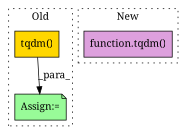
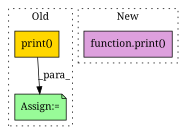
(37, 44) -> (37, 44)
(128, 44) -> (128, 44)
